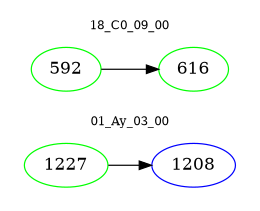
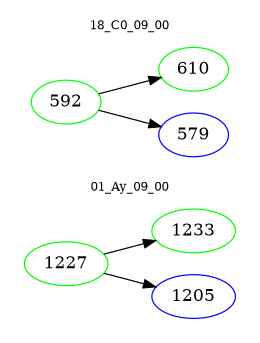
(194, 69) -> (194, 69)
(130, 122) -> (130, 188)
none -> (194, 135)
(194, 165) -> (194, 297)
none -> (194, 231)
